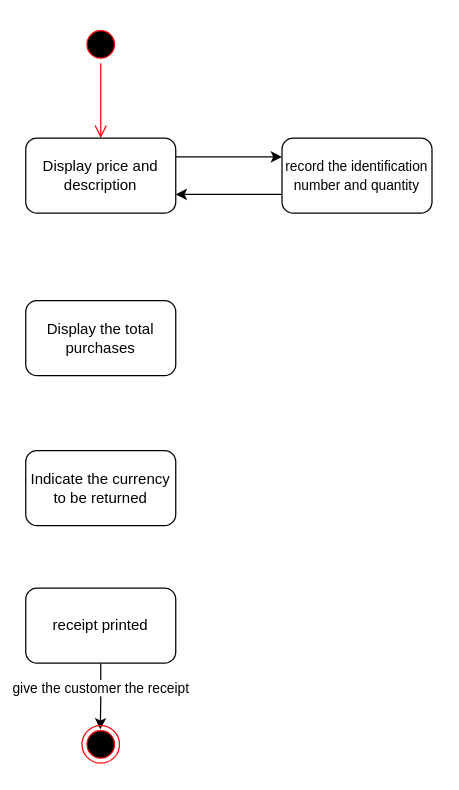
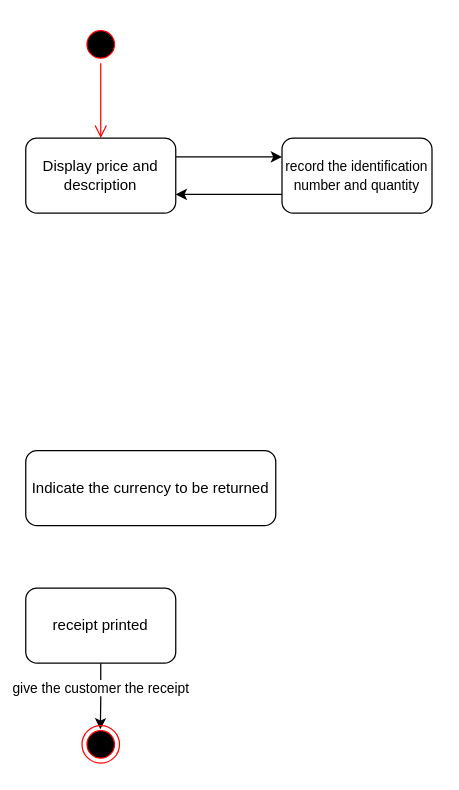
(101, 338) -> none
(101, 488) -> (151, 488)
